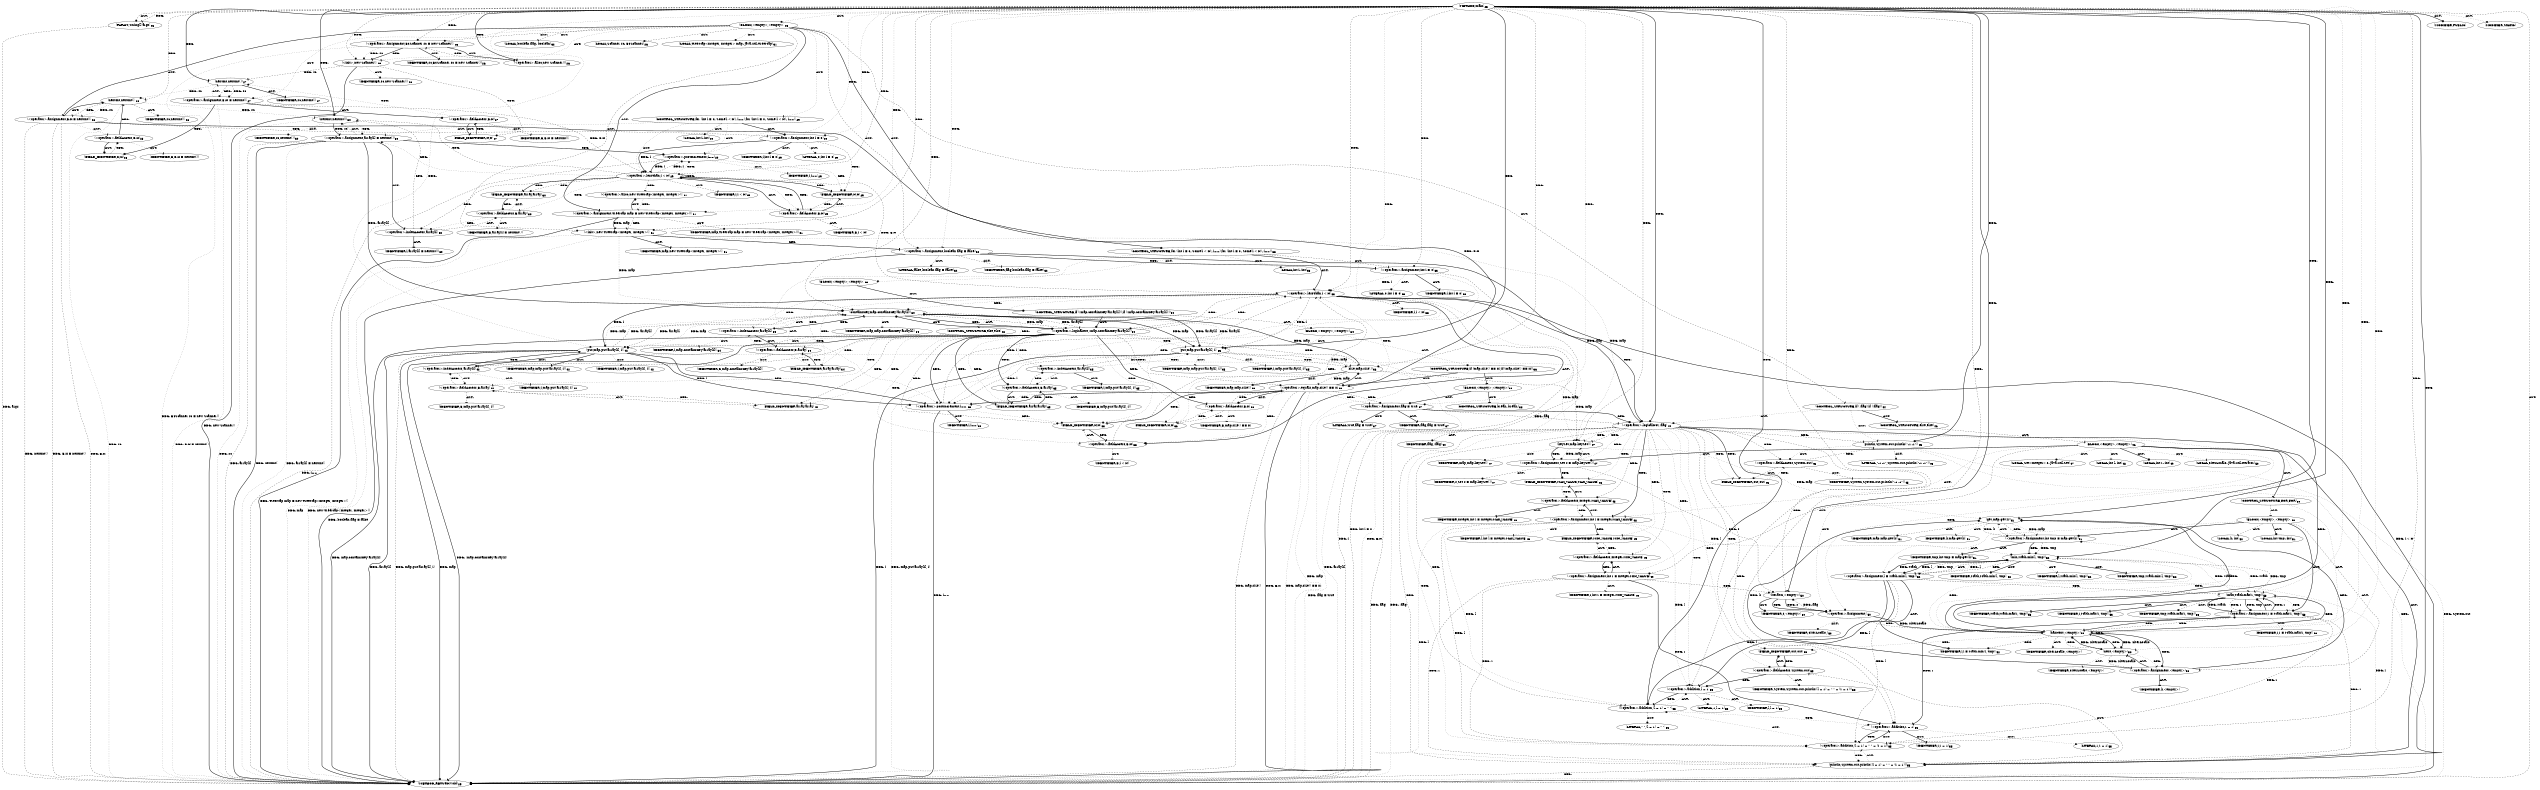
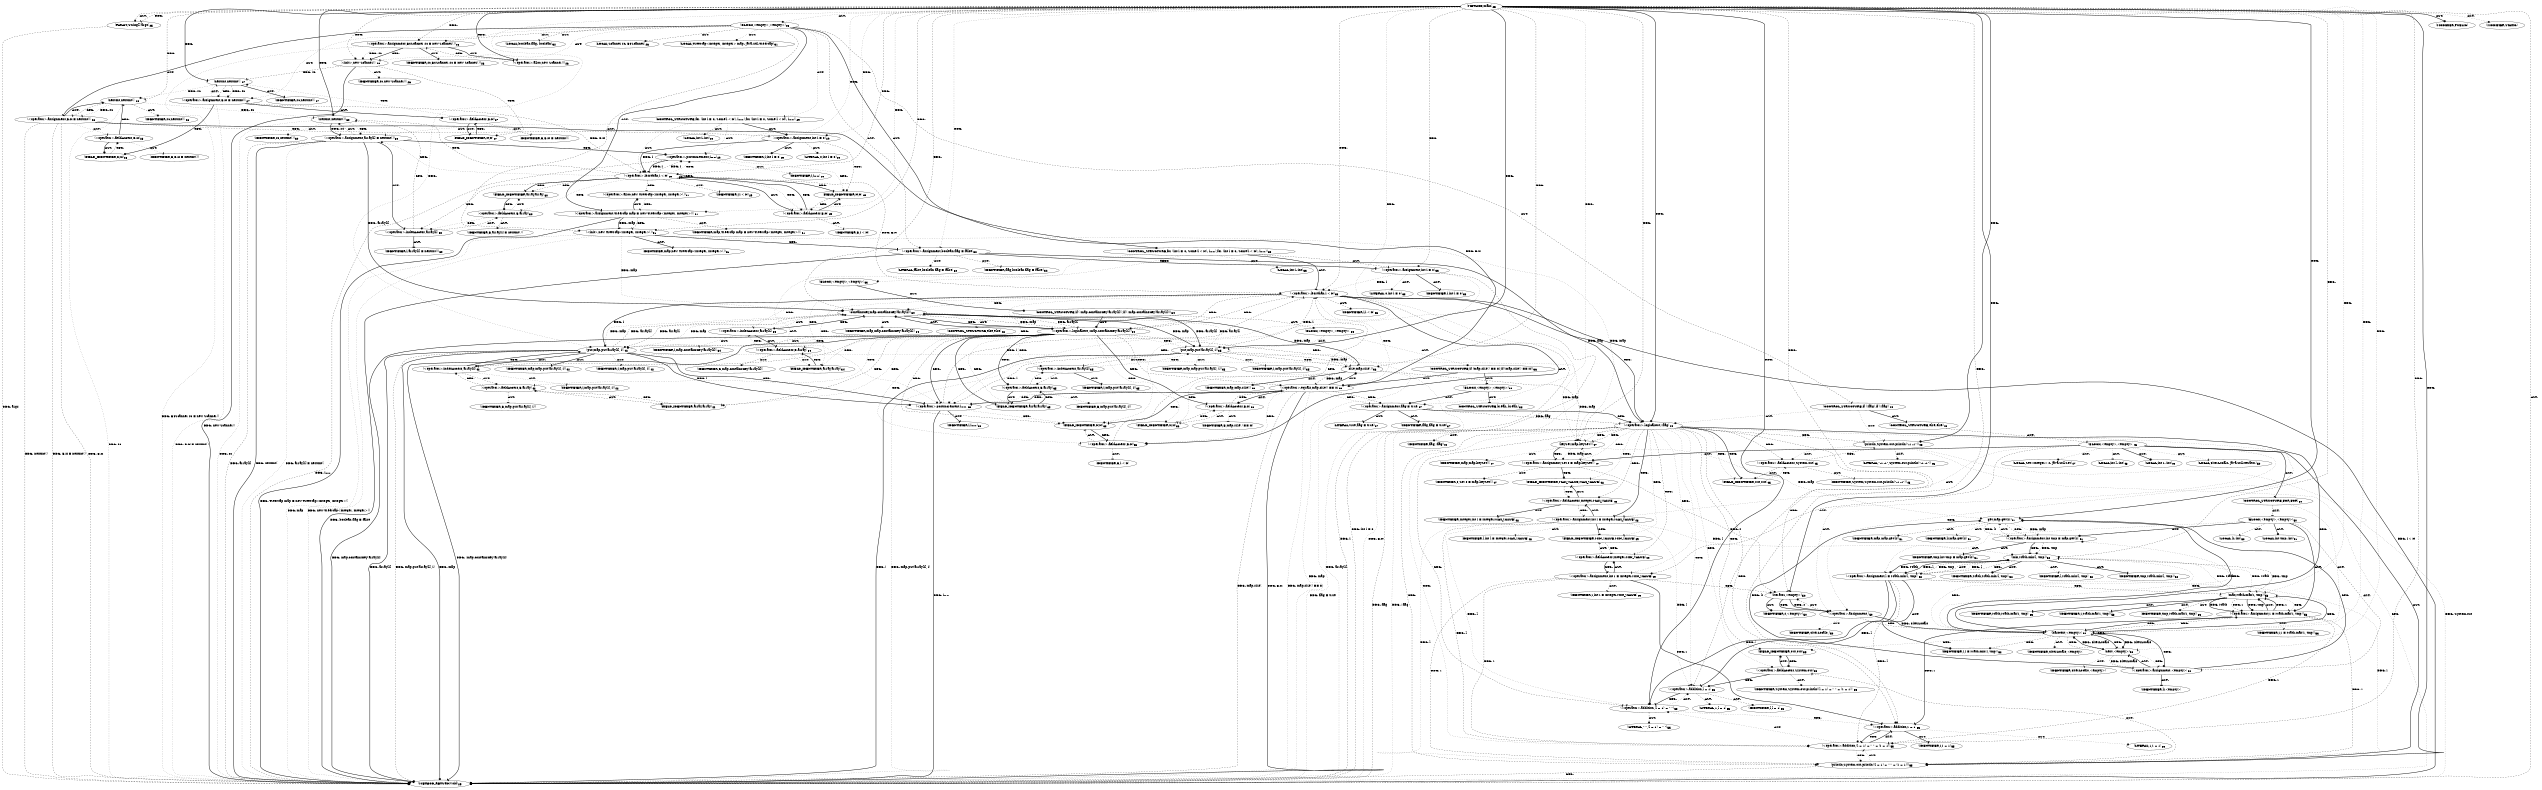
(2317, 18) -> (2322, 20)
(1811, 605) -> (1814, 605)
